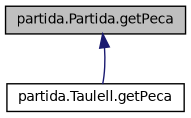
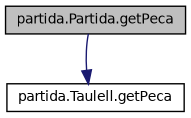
(105, 66) -> (86, 52)
